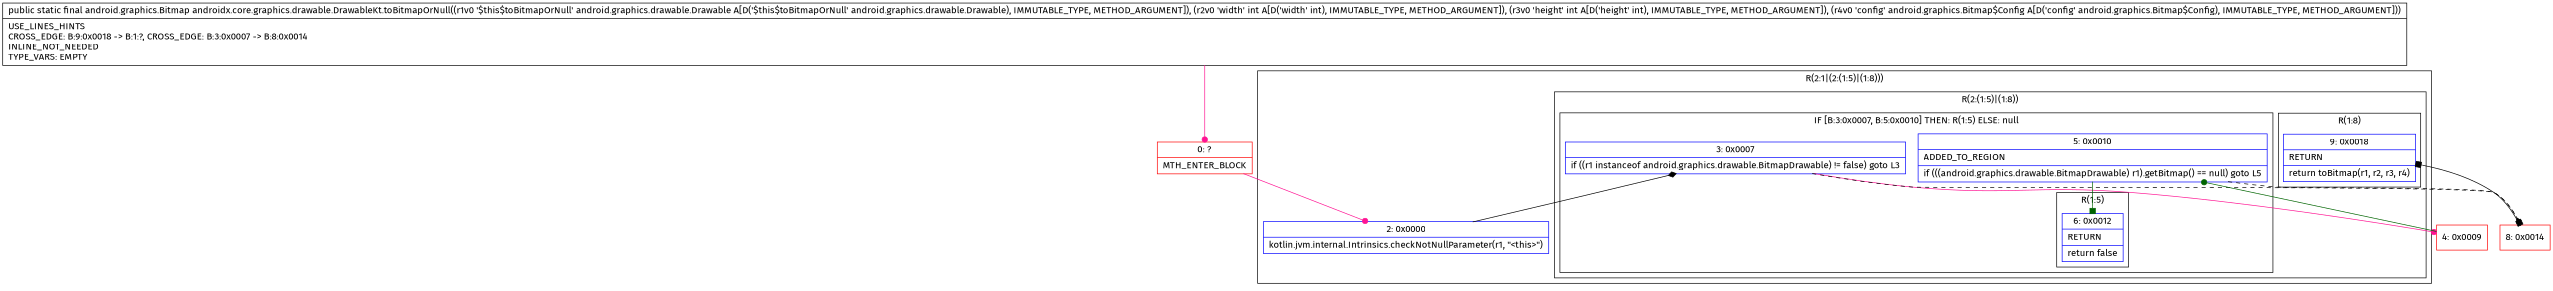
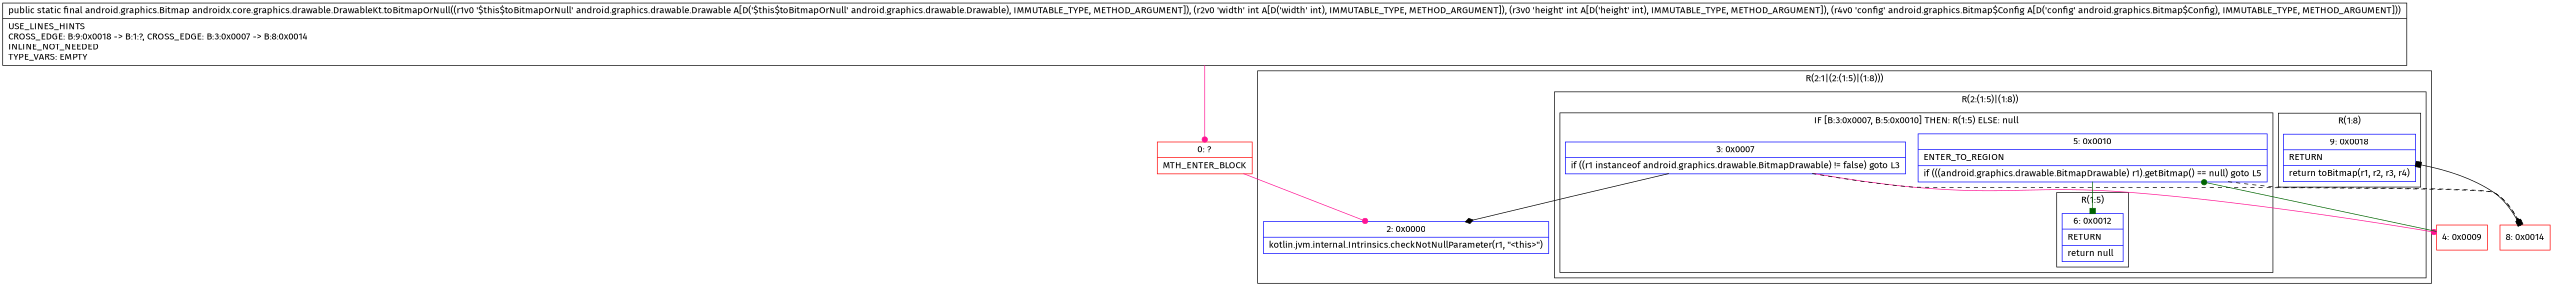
(1965, 157) -> (1964, 157)
(1570, 199) -> (1571, 197)
(2093, 253) -> (2091, 253)
